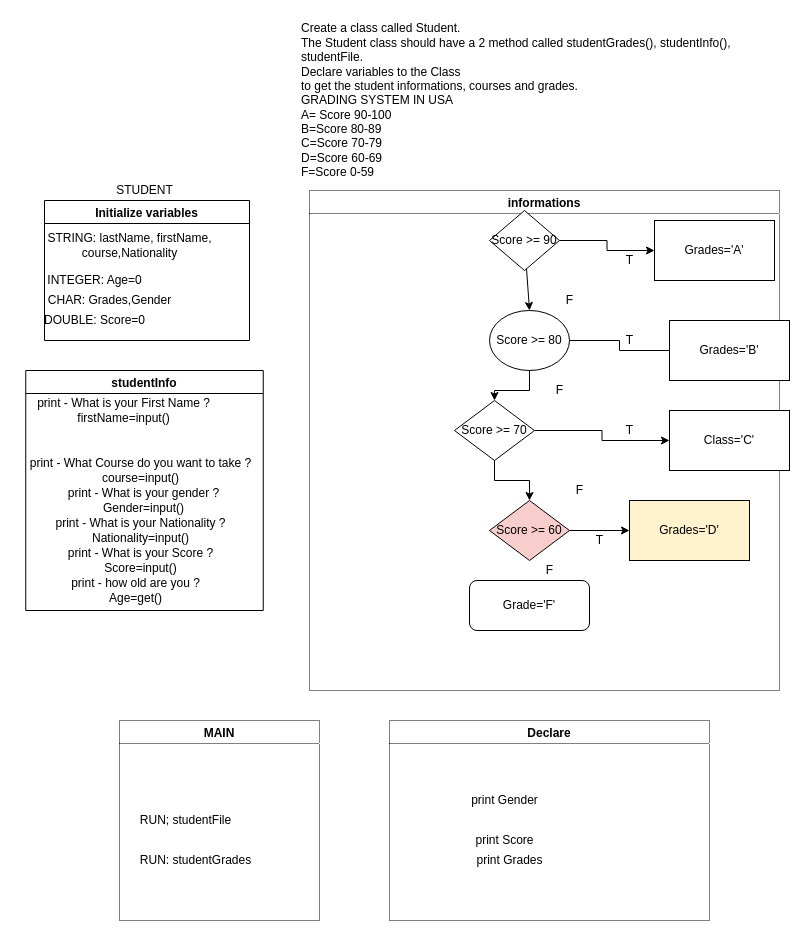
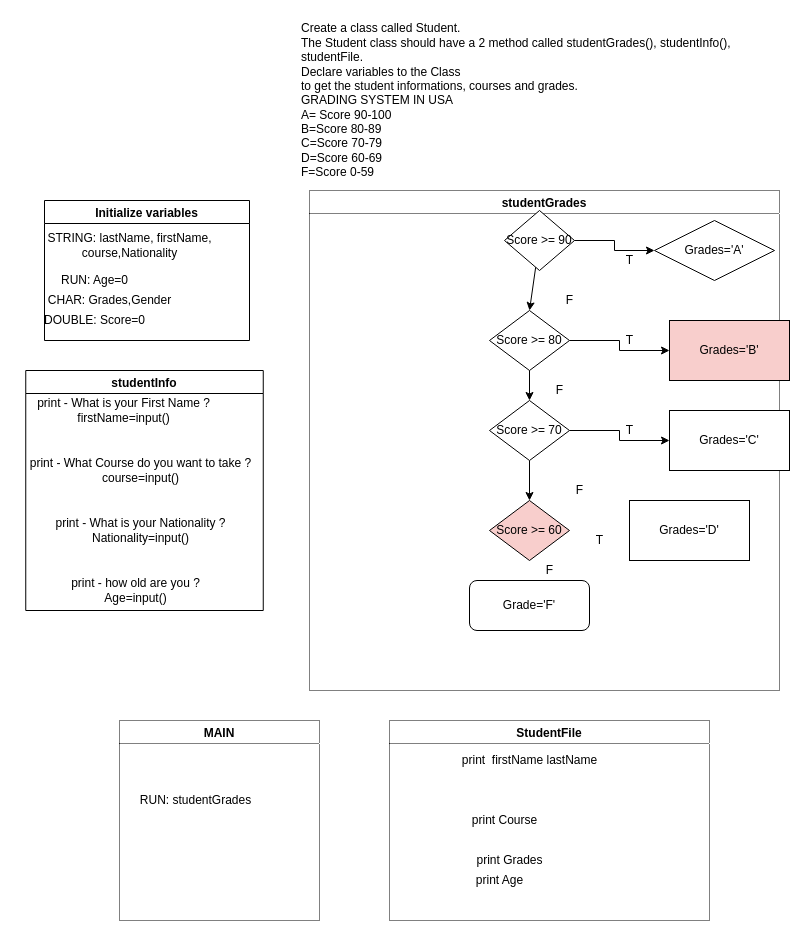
(145, 191) -> none
(544, 203) -> (544, 203)
(525, 241) -> (540, 241)
(715, 251) -> (715, 251)
(95, 281) -> (95, 281)
(530, 341) -> (530, 341)
(664, 351) -> (661, 351)
(730, 351) -> (730, 351)
(495, 431) -> (530, 431)
(730, 441) -> (730, 441)
(143, 501) -> none
(596, 531) -> none
(690, 531) -> (690, 531)
(141, 561) -> none
(136, 591) -> (136, 591)
(549, 733) -> (549, 733)
none -> (530, 761)
(505, 801) -> none
(186, 821) -> none
none -> (505, 821)
(505, 841) -> none
(196, 861) -> (196, 801)
none -> (500, 881)
